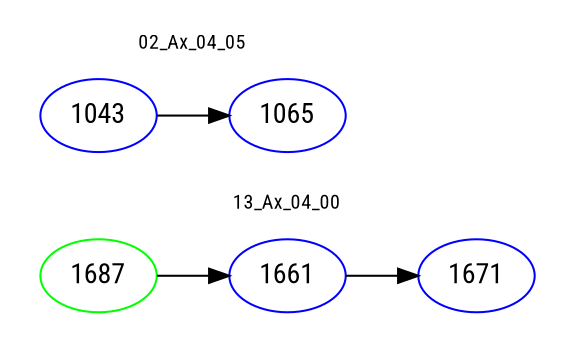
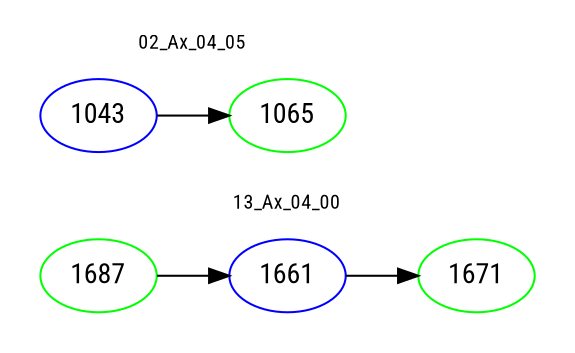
(288, 116) -> (288, 116)
(477, 276) -> (477, 276)
